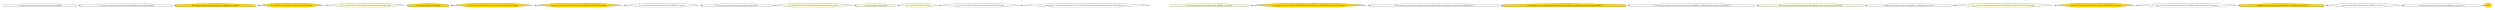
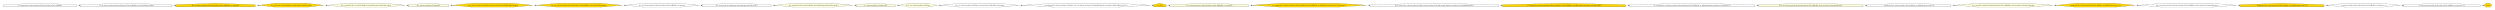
(428, 5) -> (428, 5)
none -> (1160, 5)
